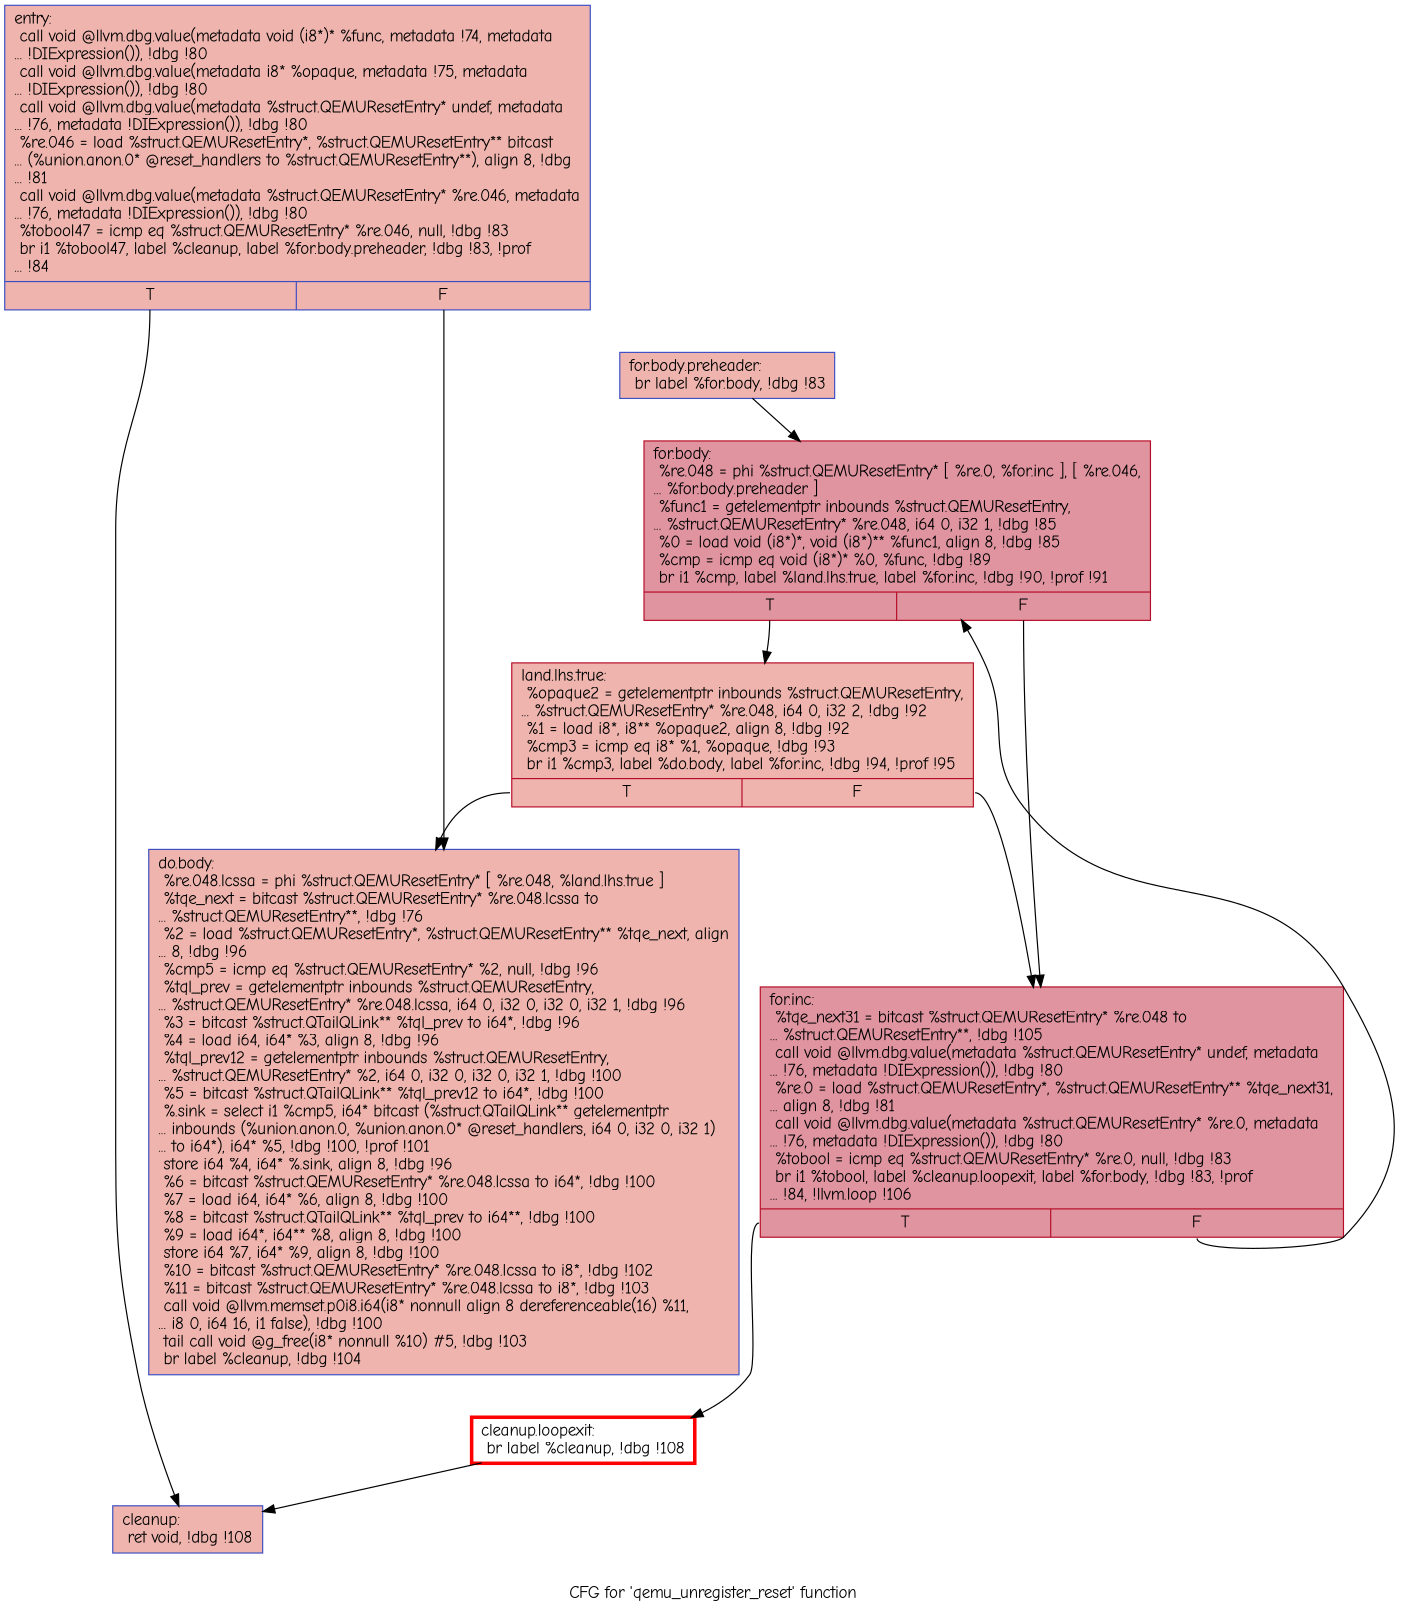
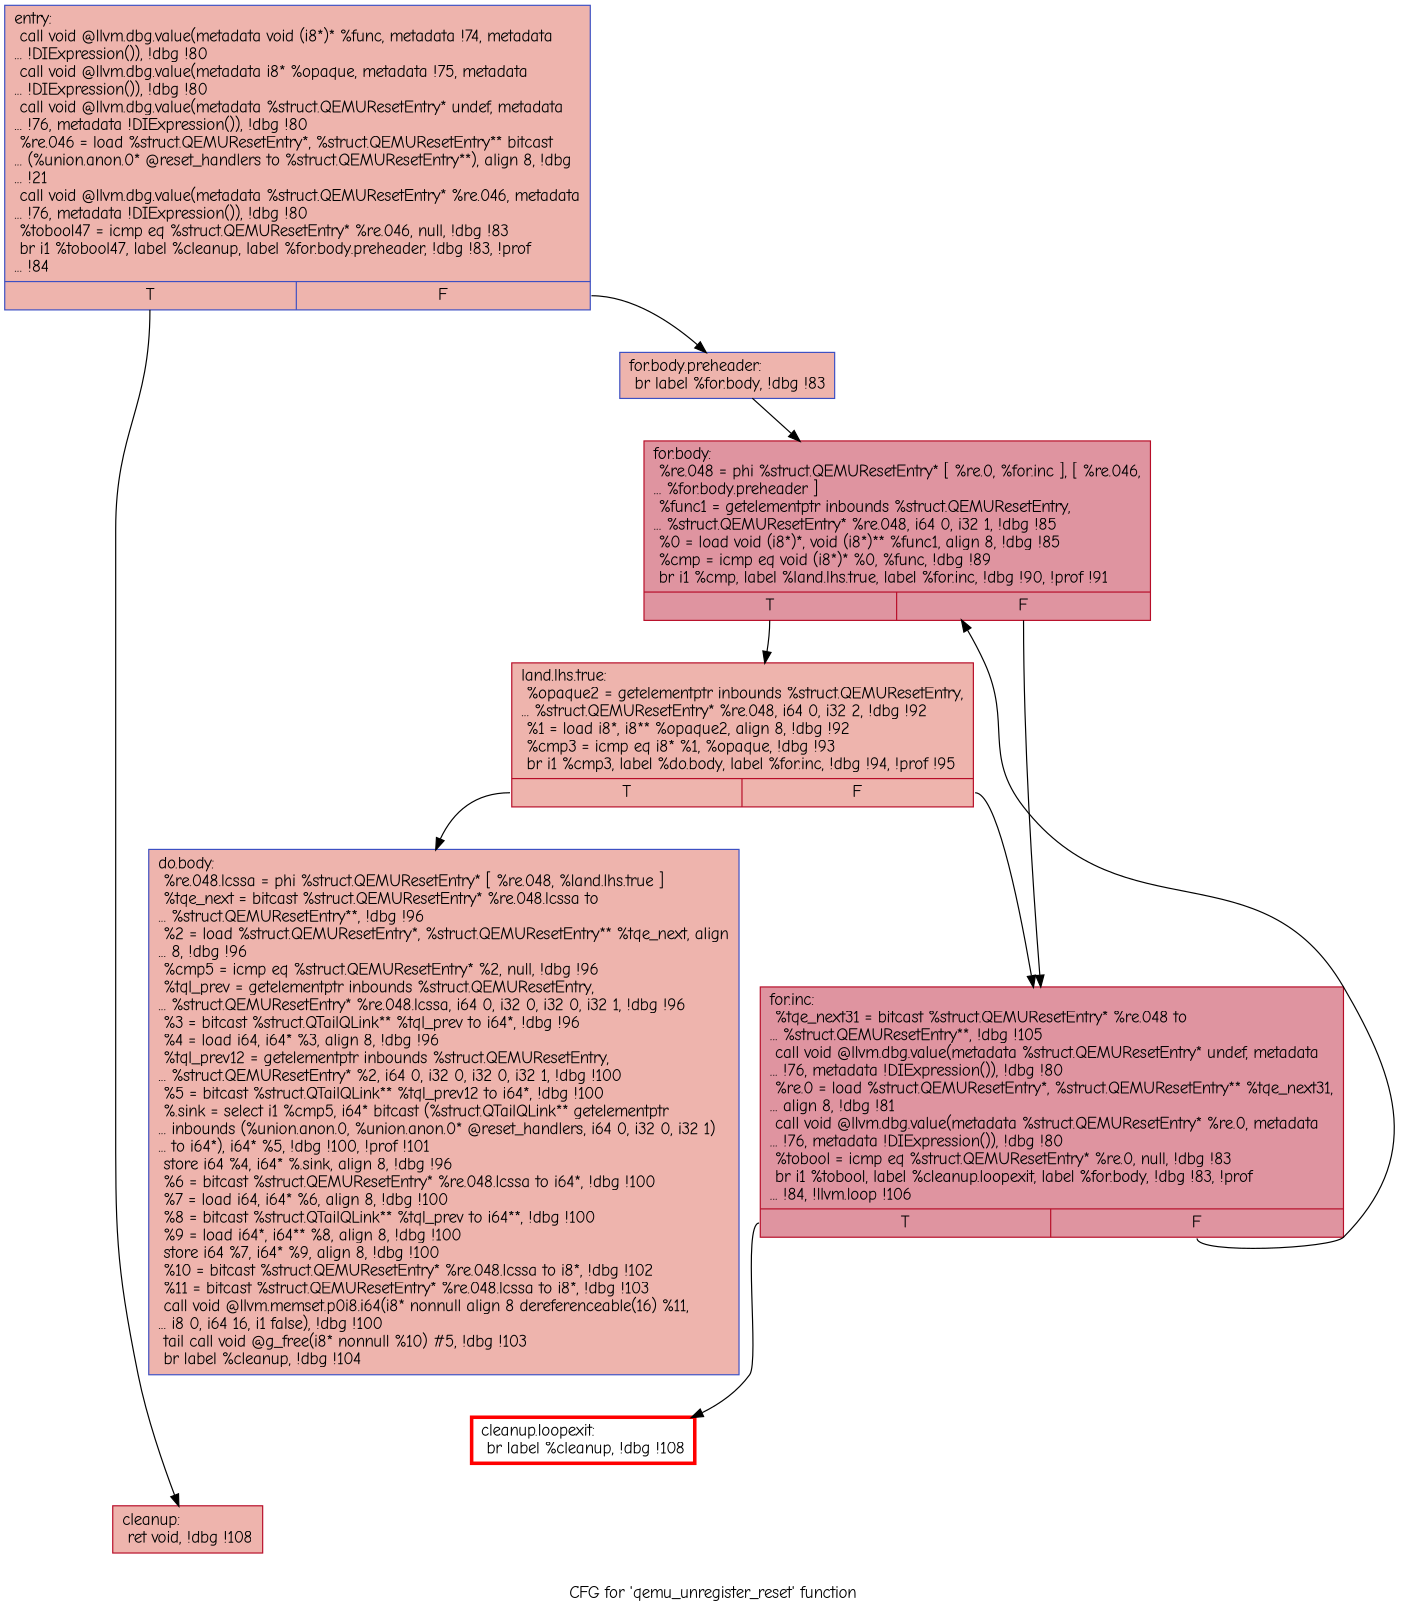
(31, 178) -> (31, 178)
(444, 574) -> (648, 311)
(291, 917) -> (292, 917)
(378, 1486) -> none
(188, 1529) -> (188, 1529)
